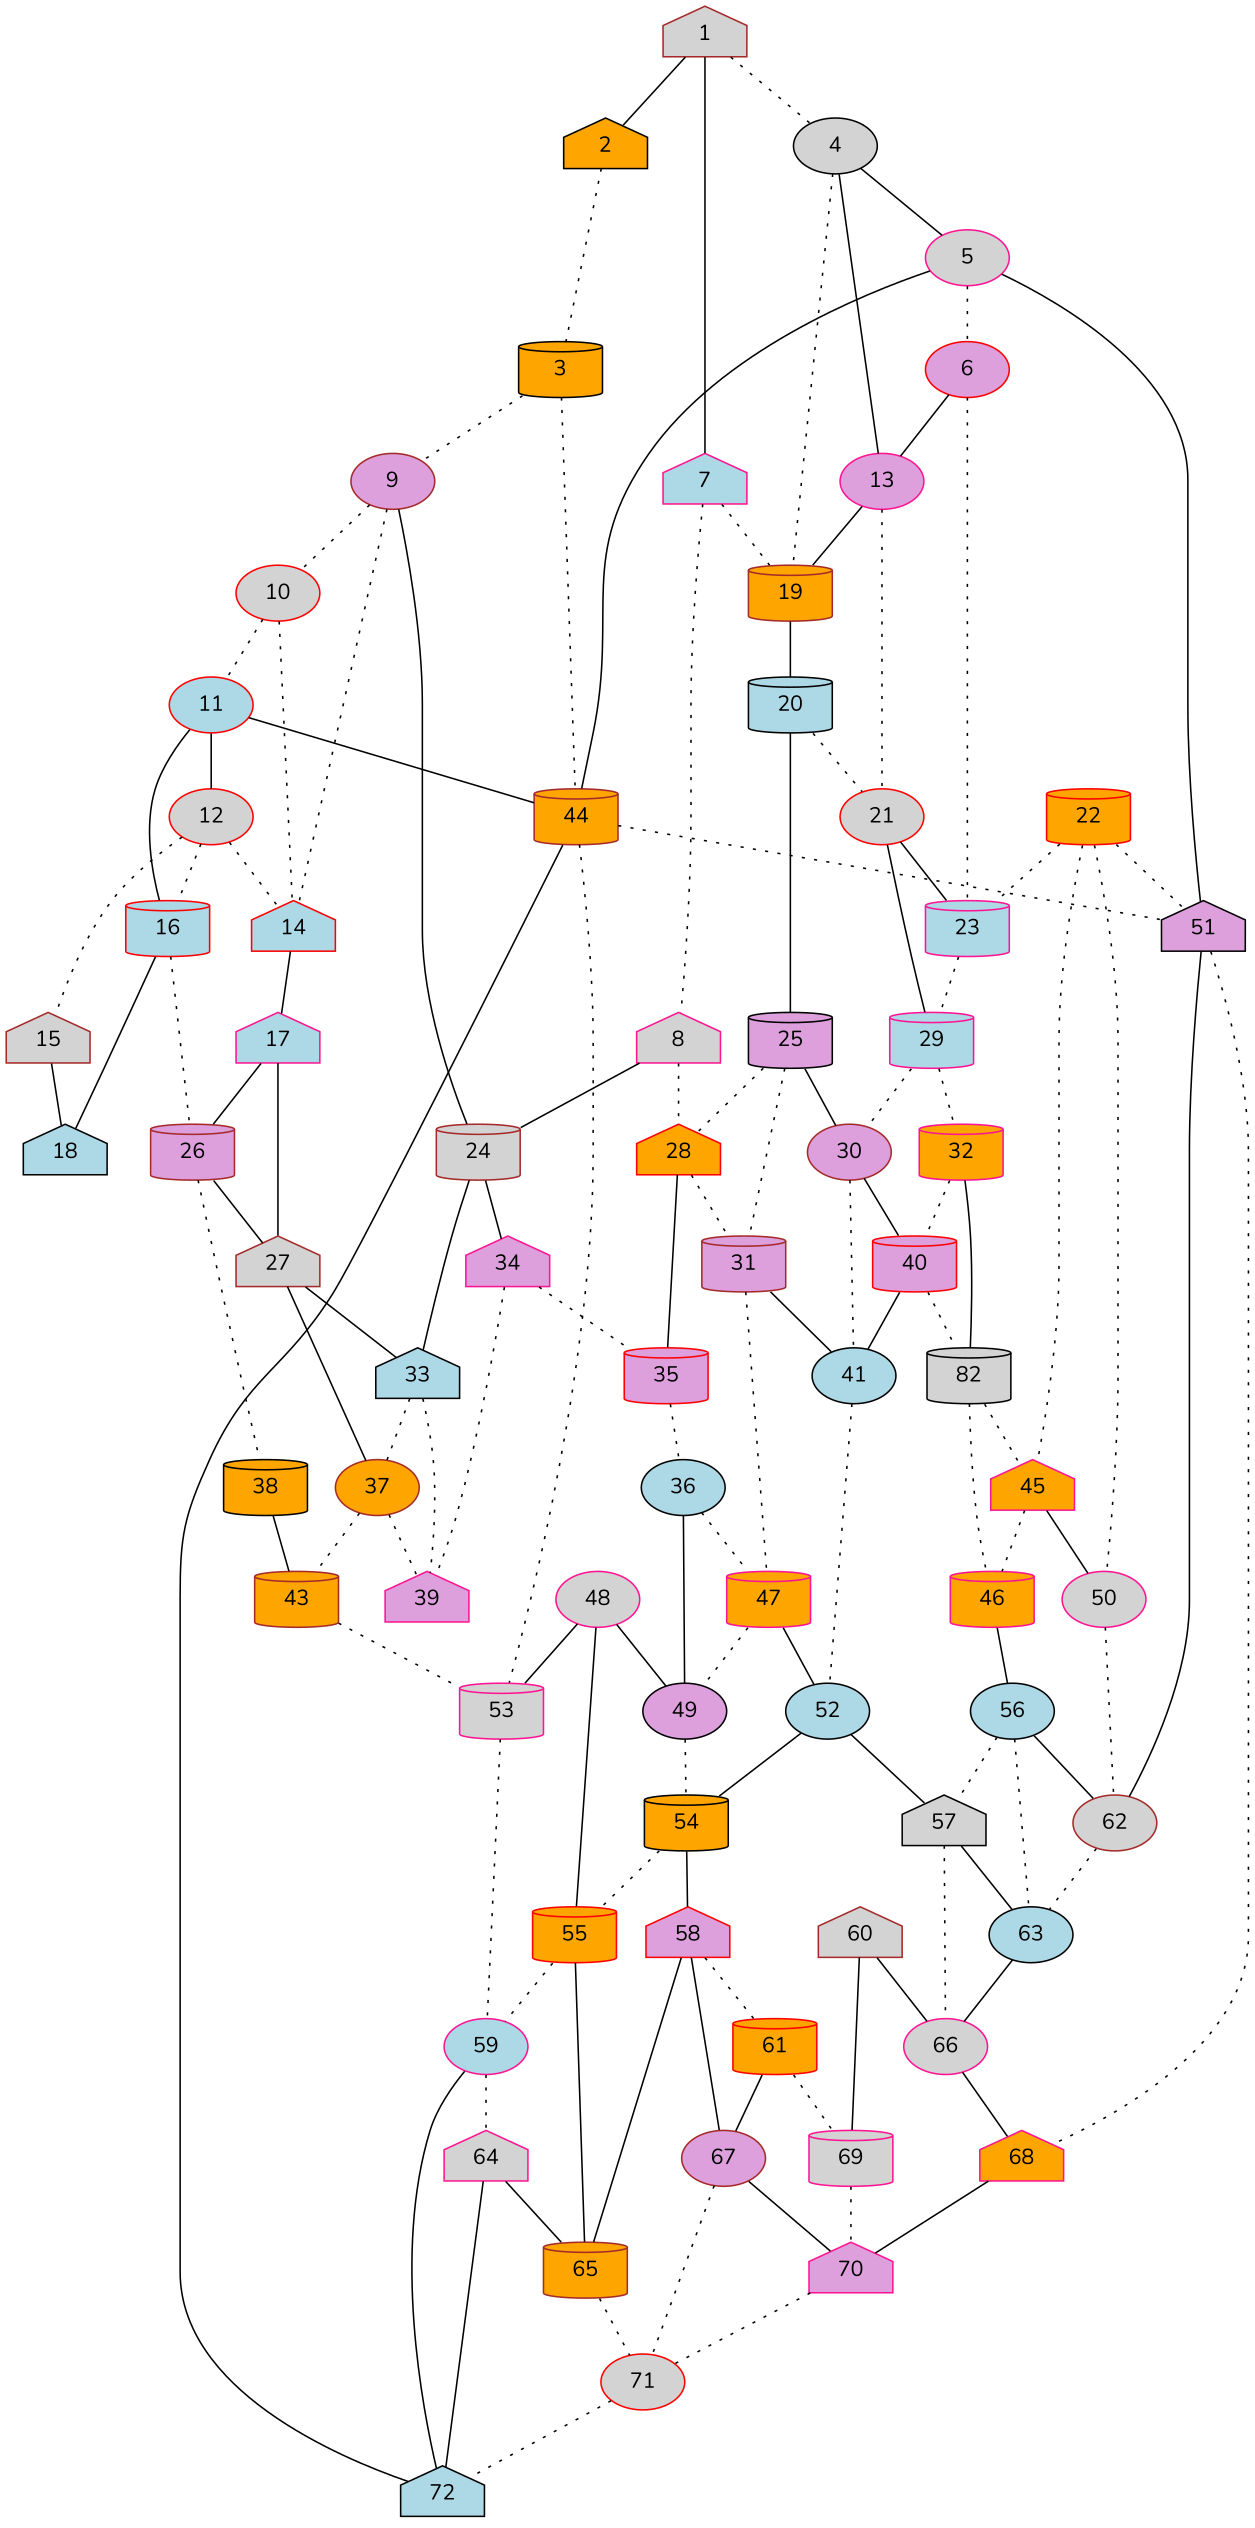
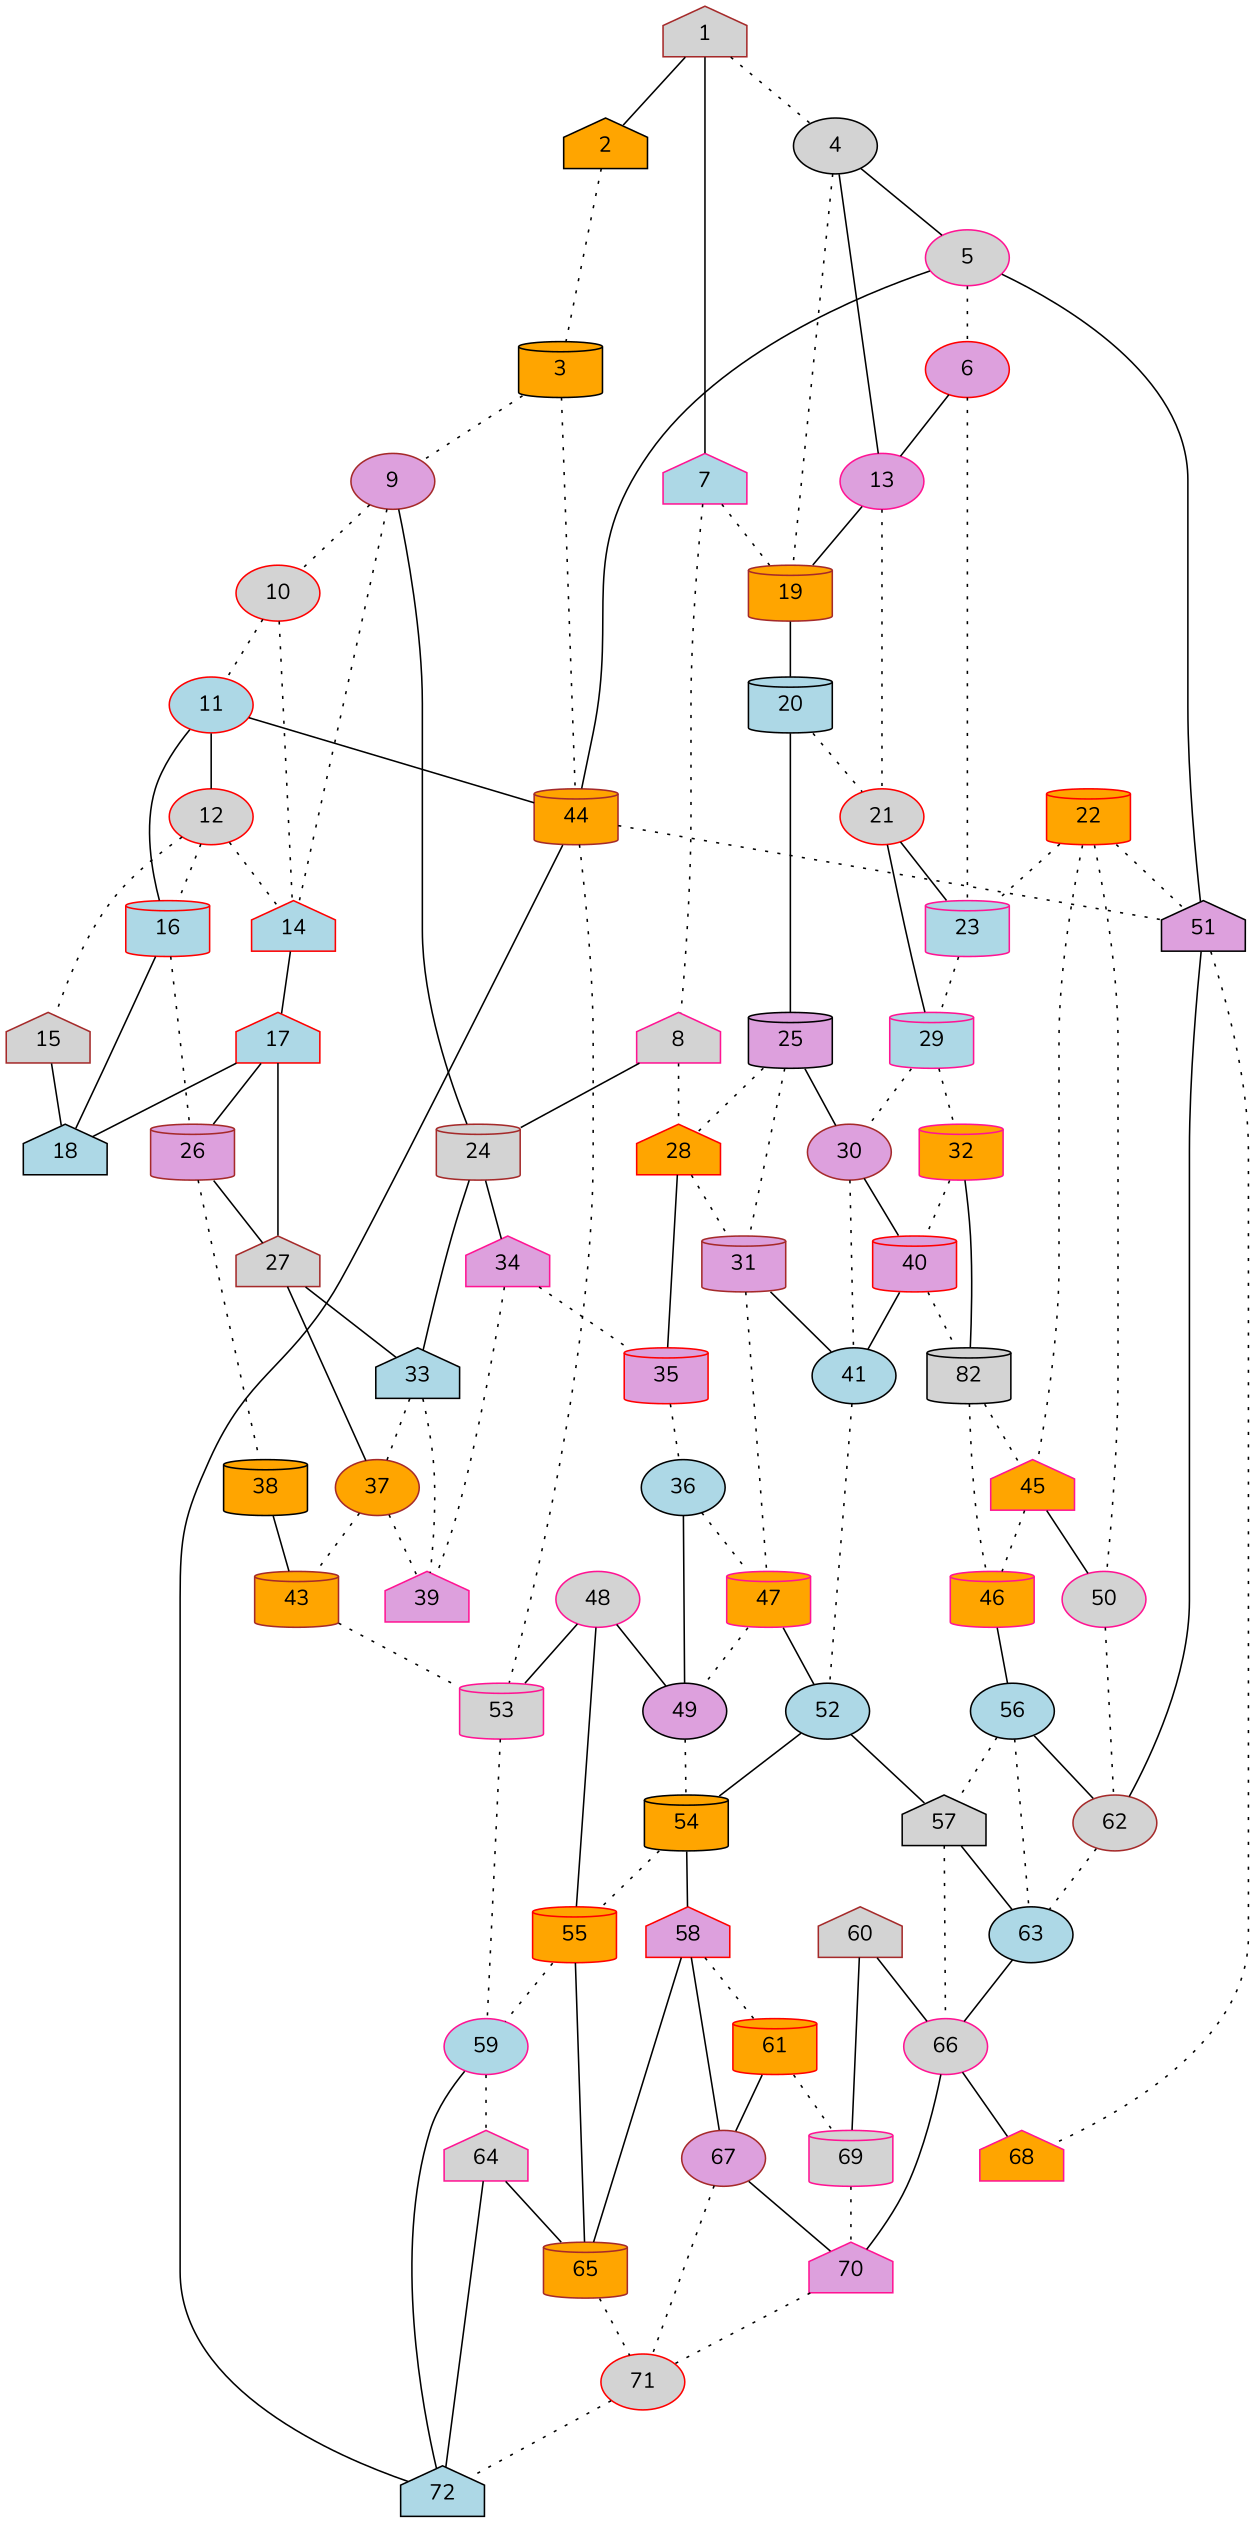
(278, 1040) -> (278, 1040)
none -> (164, 1100)
(932, 2217) -> (915, 2167)
